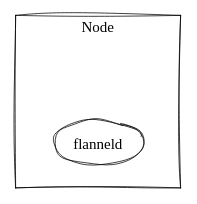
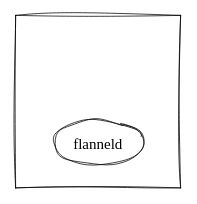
(98, 27) -> none
